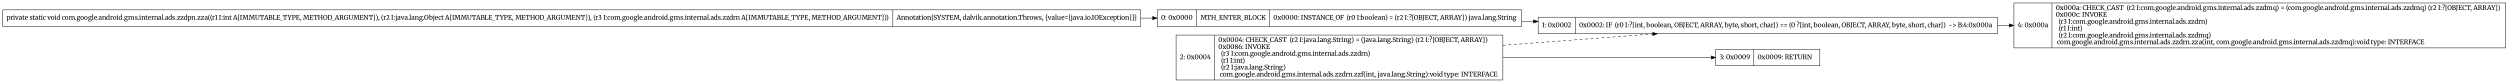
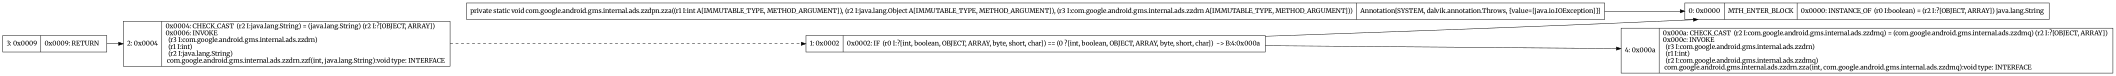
(1528, 21) -> (1479, 29)
(1246, 47) -> (193, 33)
(1607, 58) -> (113, 44)
